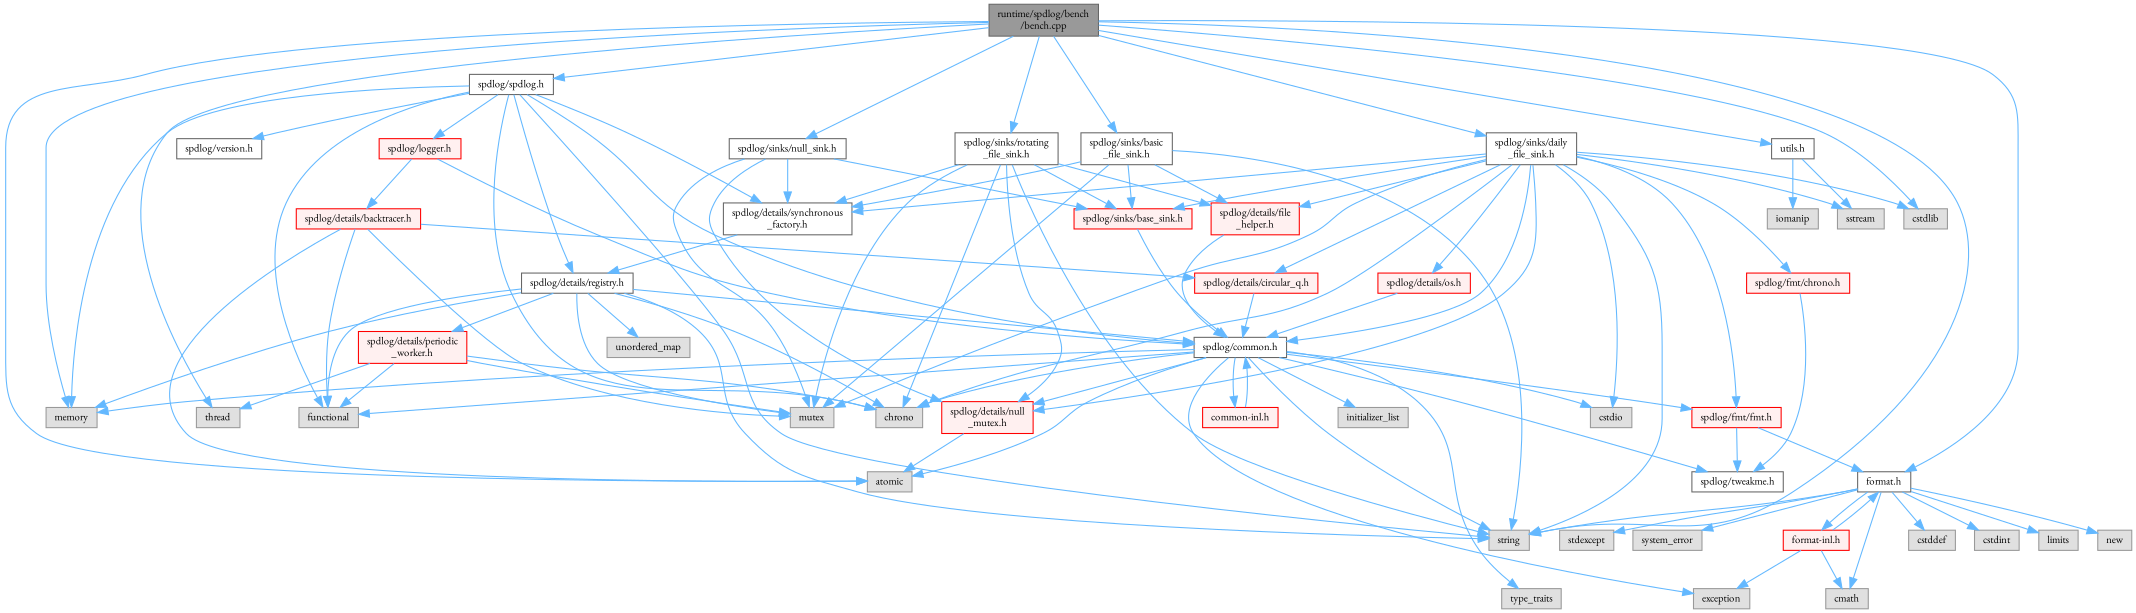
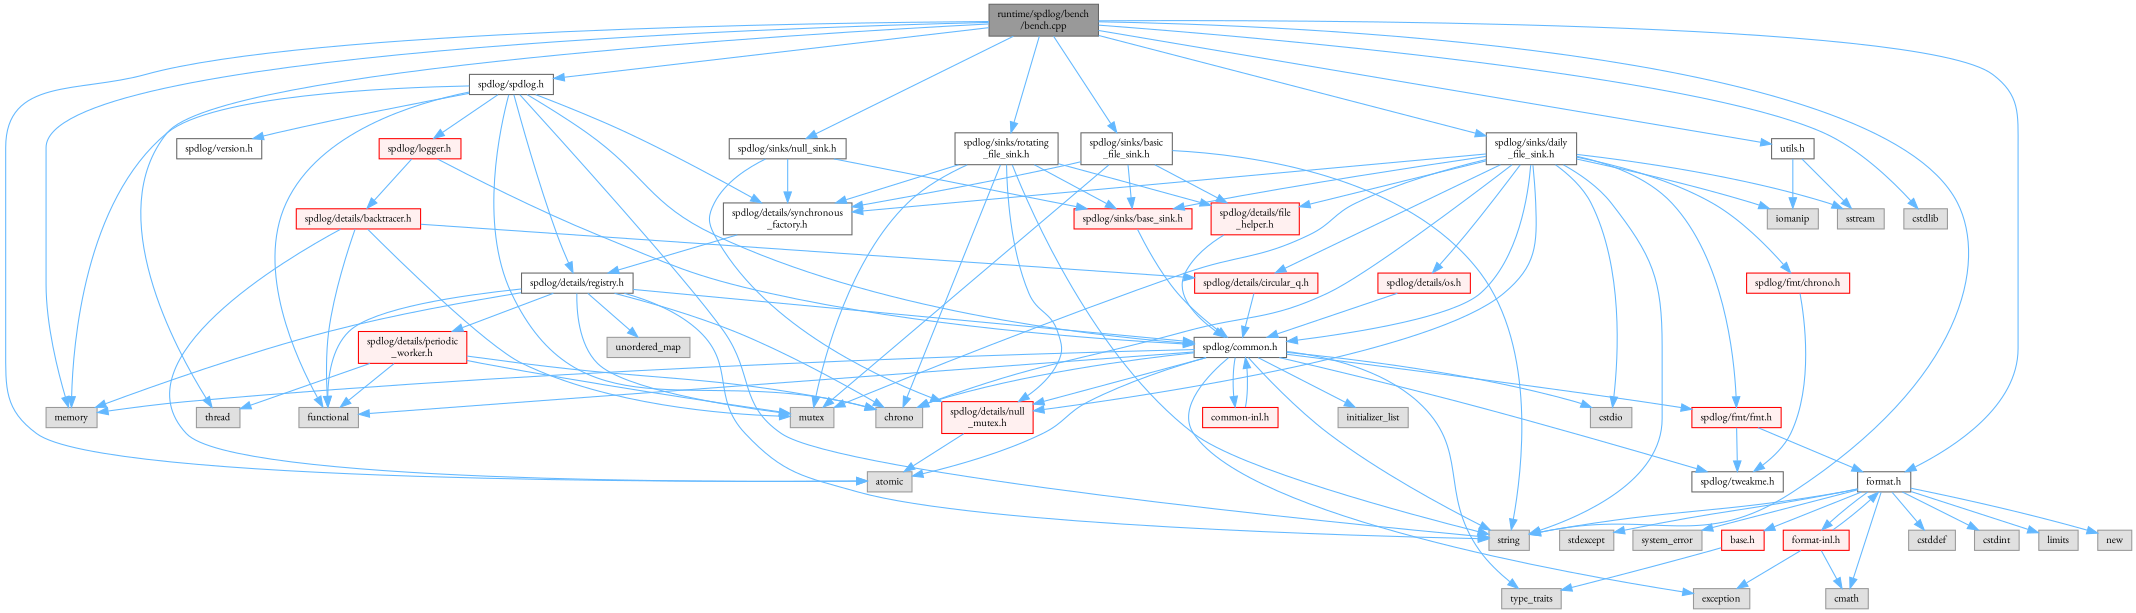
(1739, 170) -> (1696, 187)
(700, 268) -> none
none -> (1743, 540)
